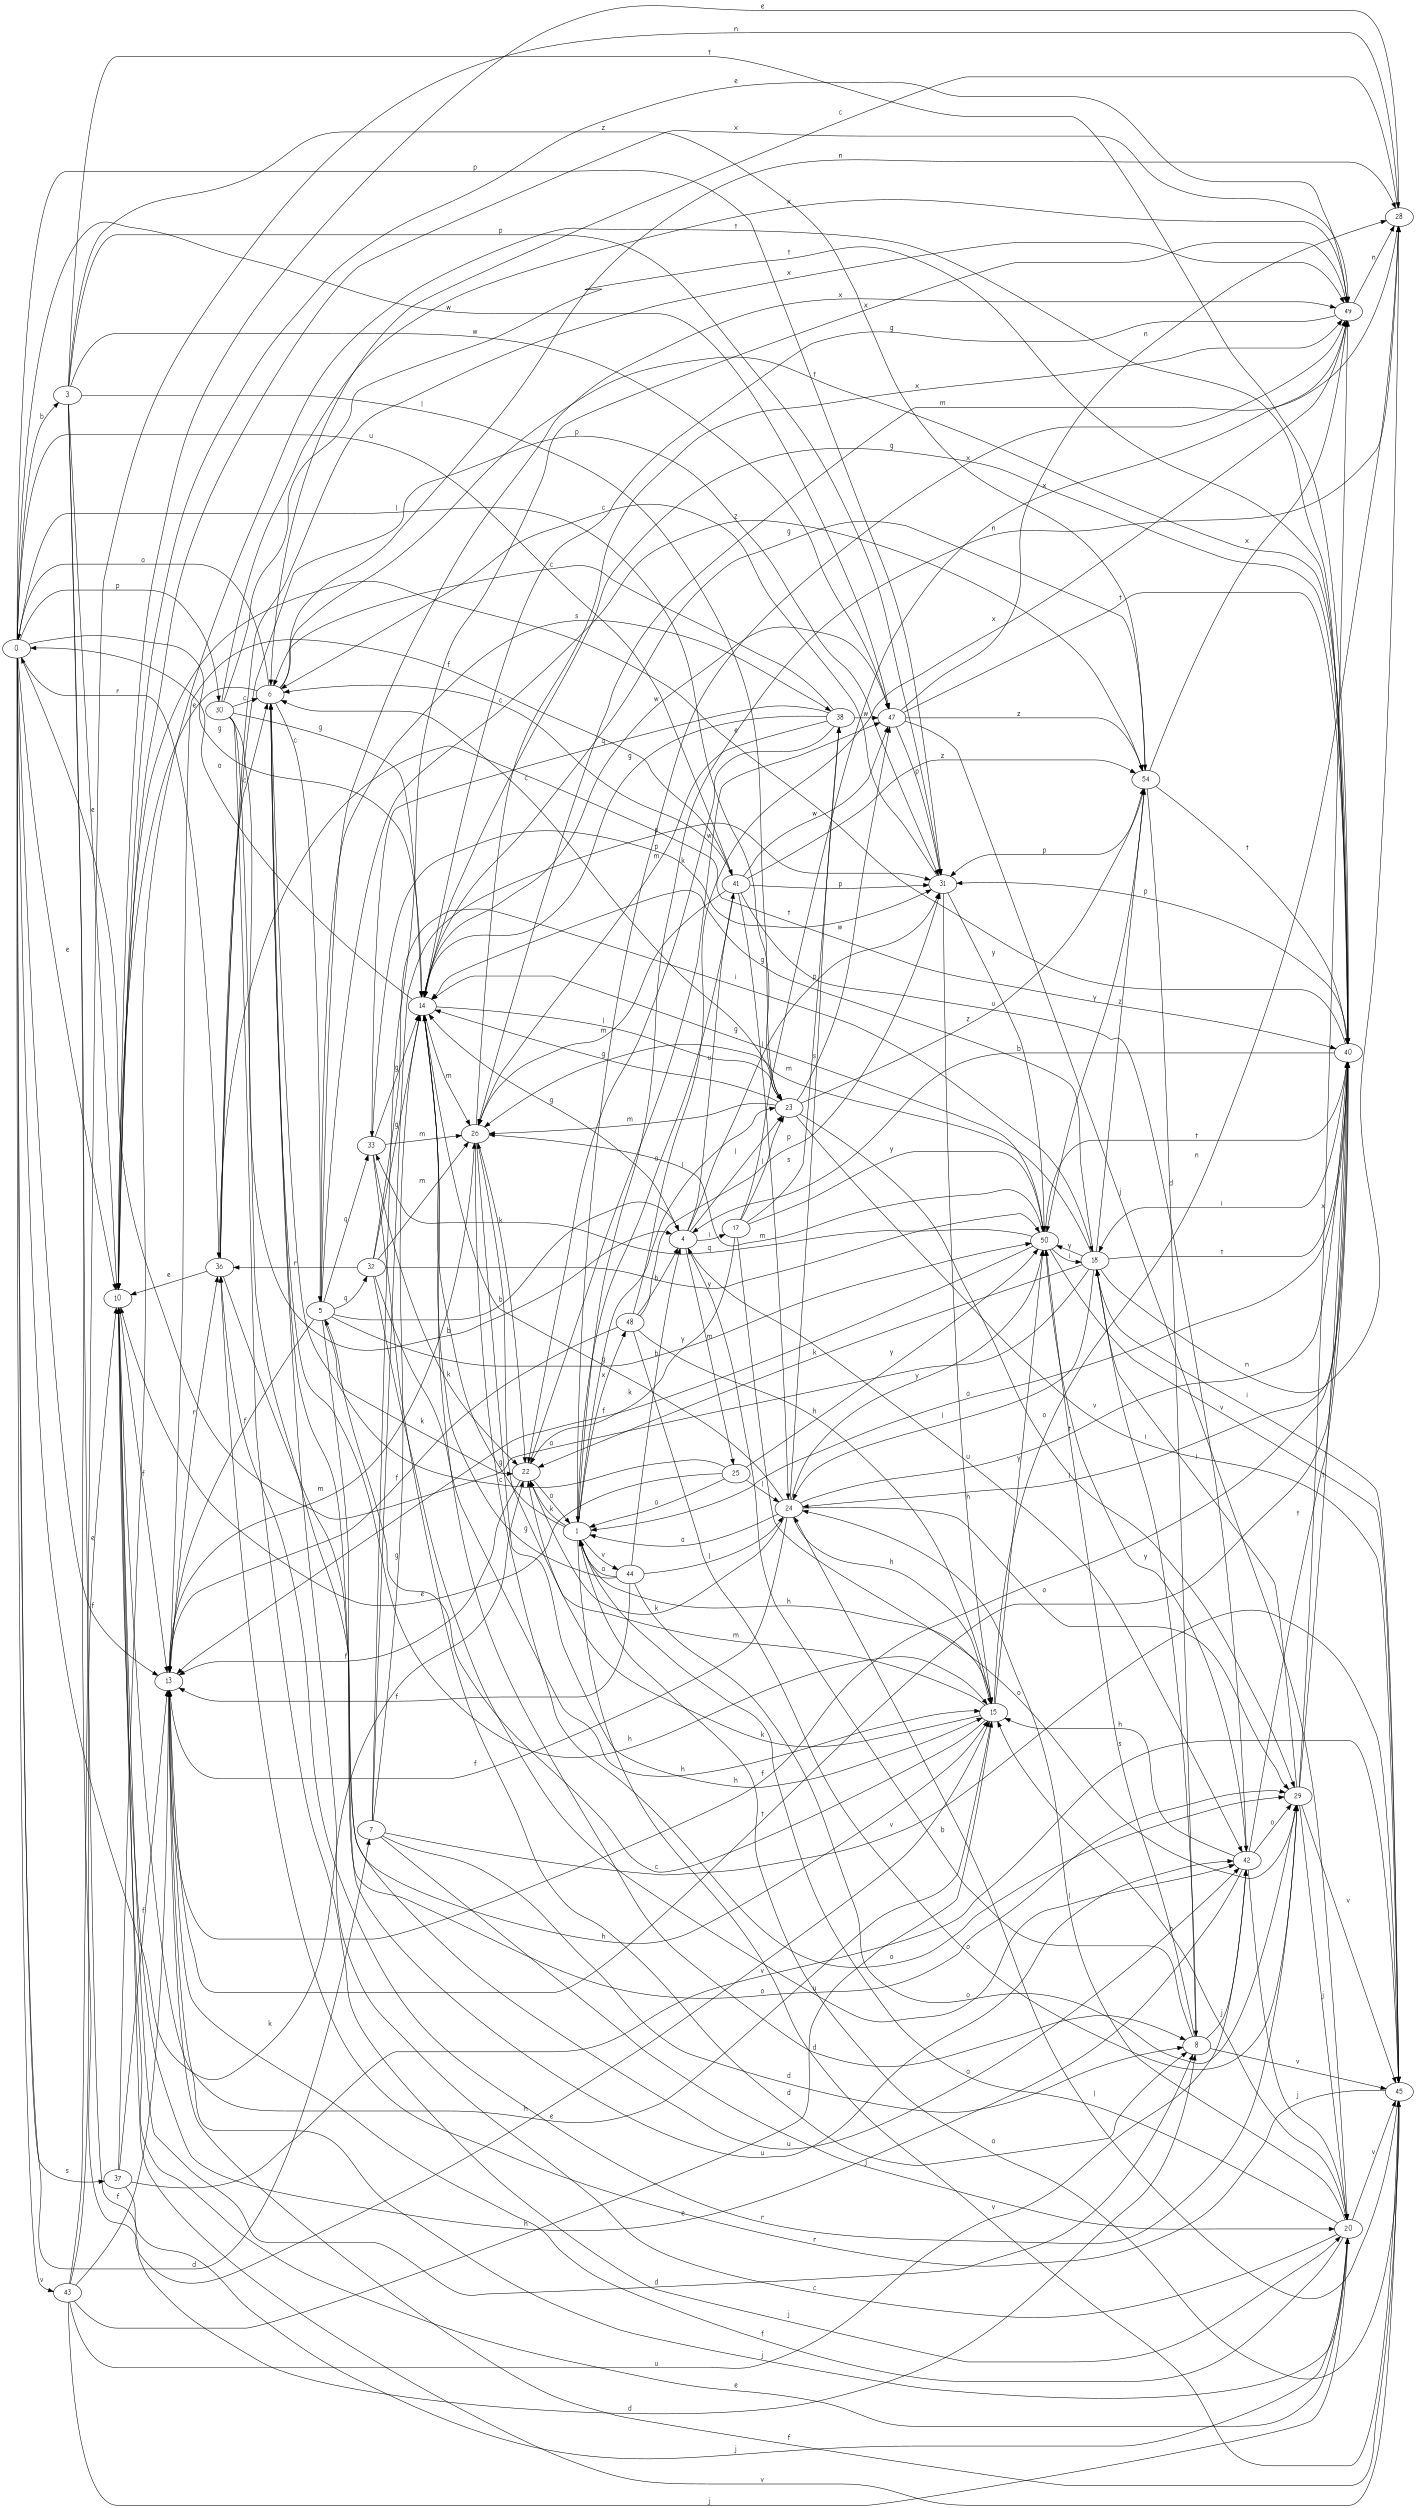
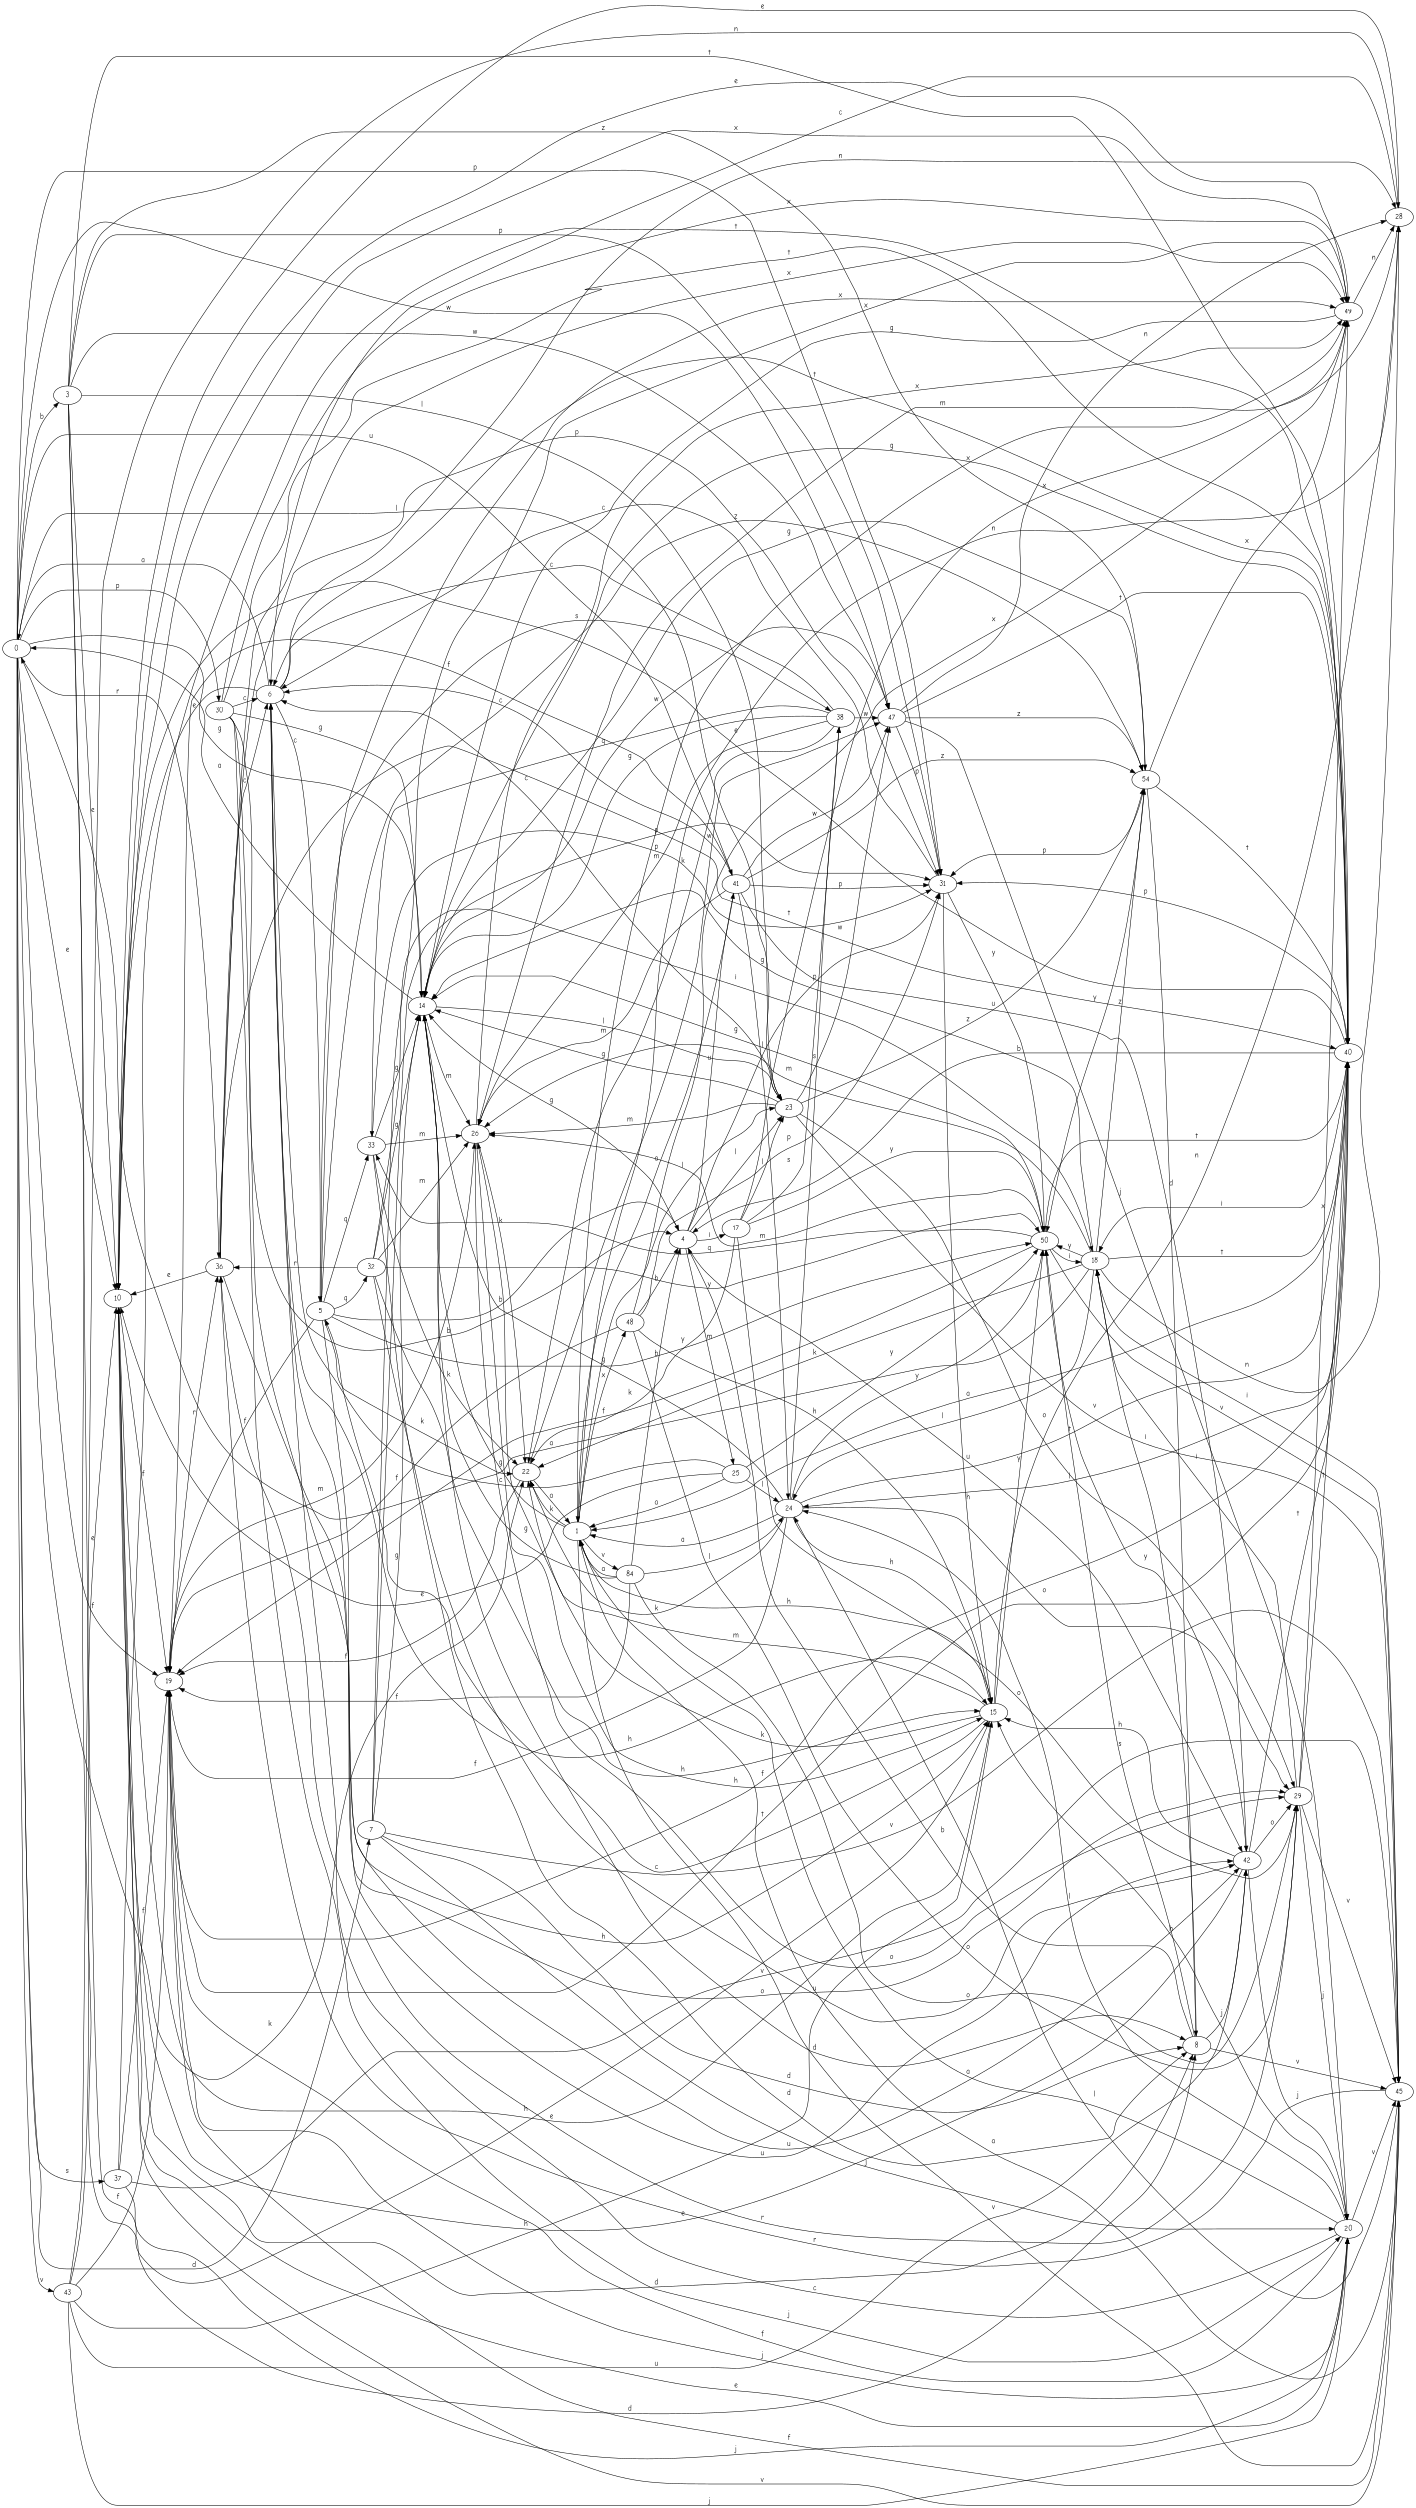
(630, 1574) -> (630, 1574)
(169, 1681) -> (169, 1681)
